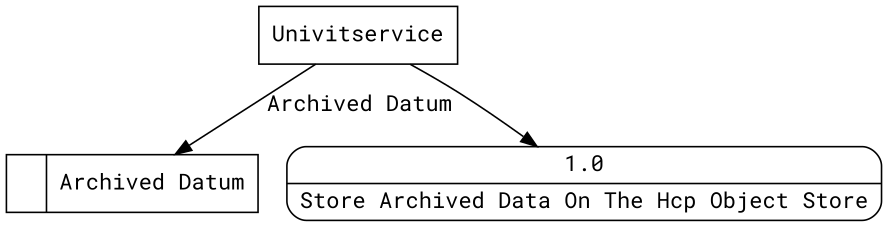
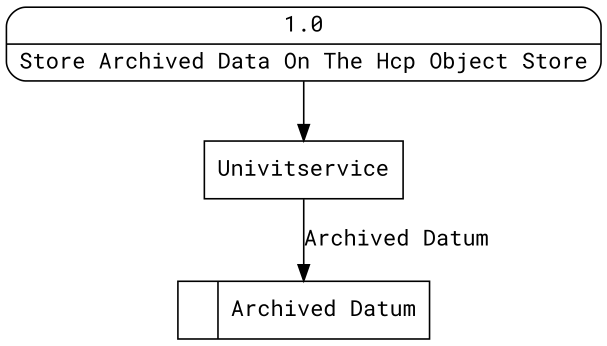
(468, 99) -> (304, 103)
